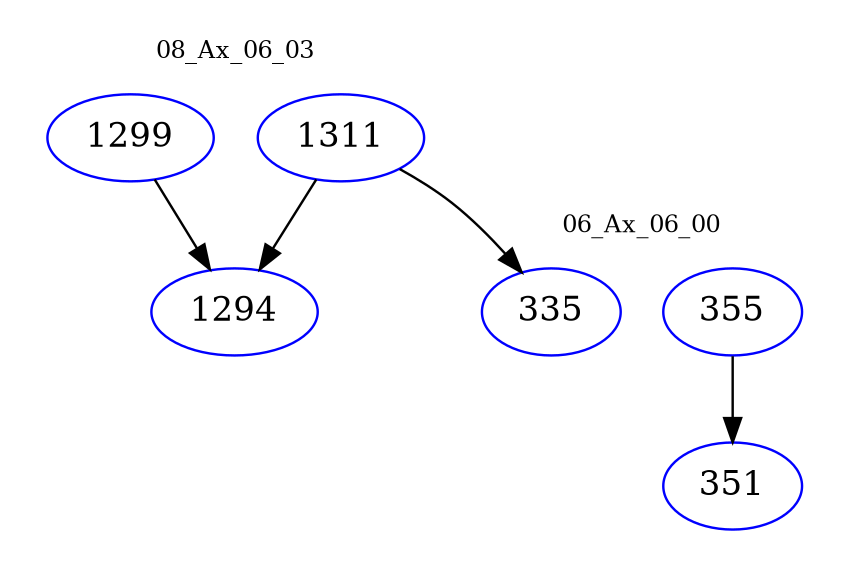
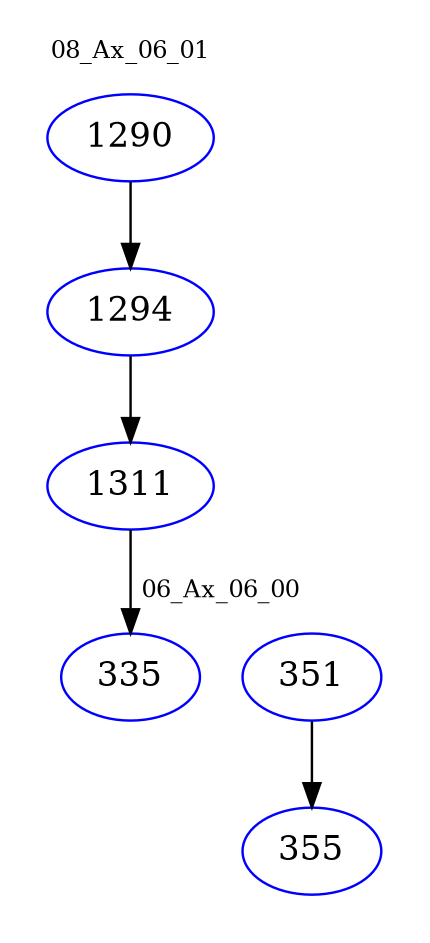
(236, 52) -> (131, 52)
(131, 138) -> (131, 138)
(295, 214) -> (131, 387)
(733, 387) -> (312, 752)
